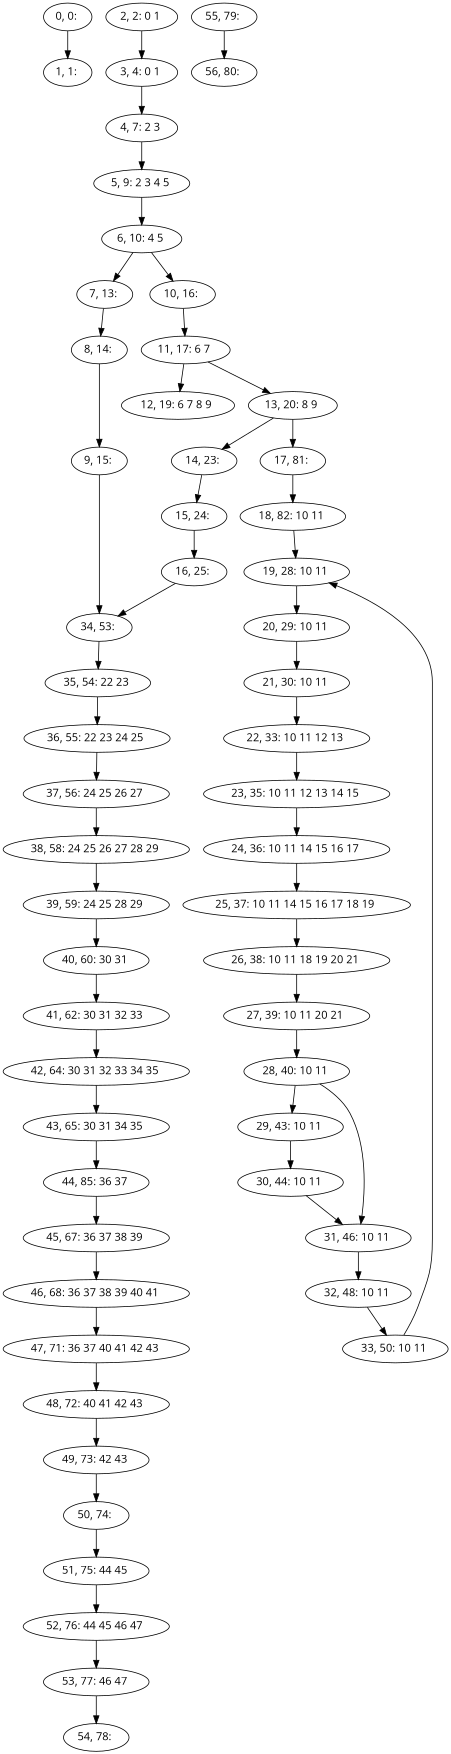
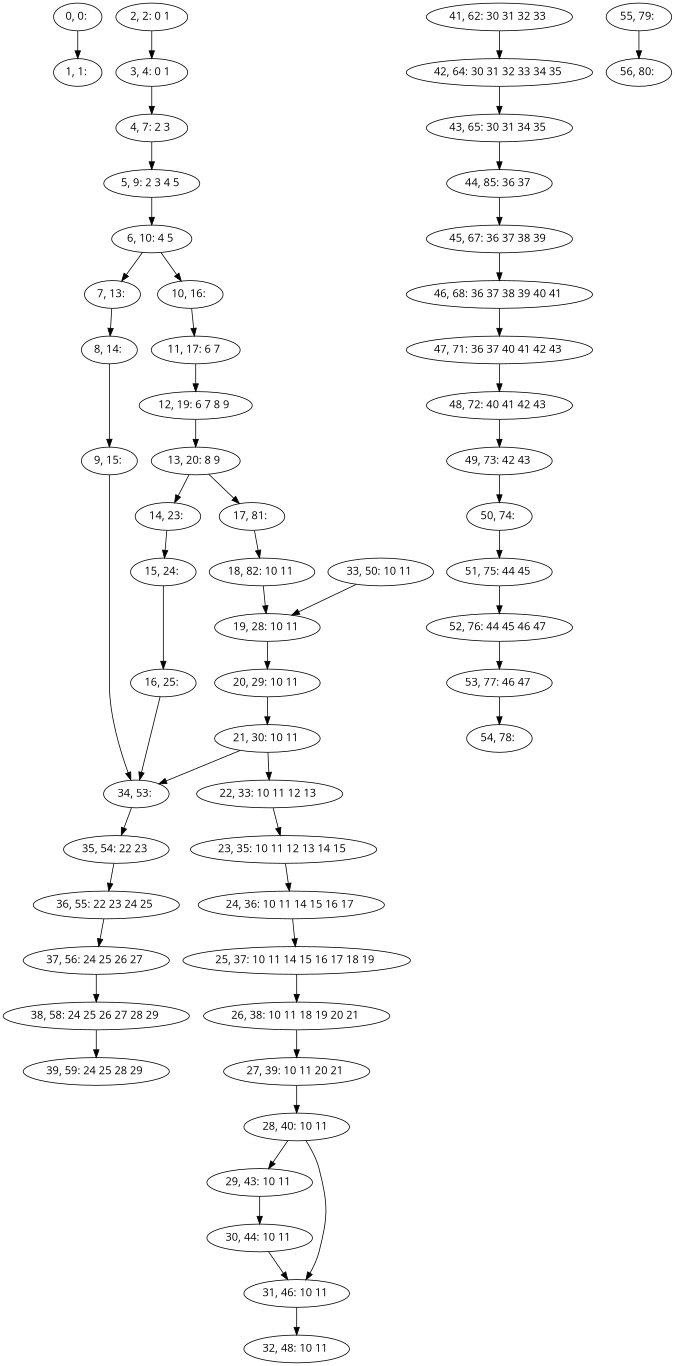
(236, 376) -> (196, 429)
none -> (203, 766)
(96, 960) -> none
(375, 1318) -> none
